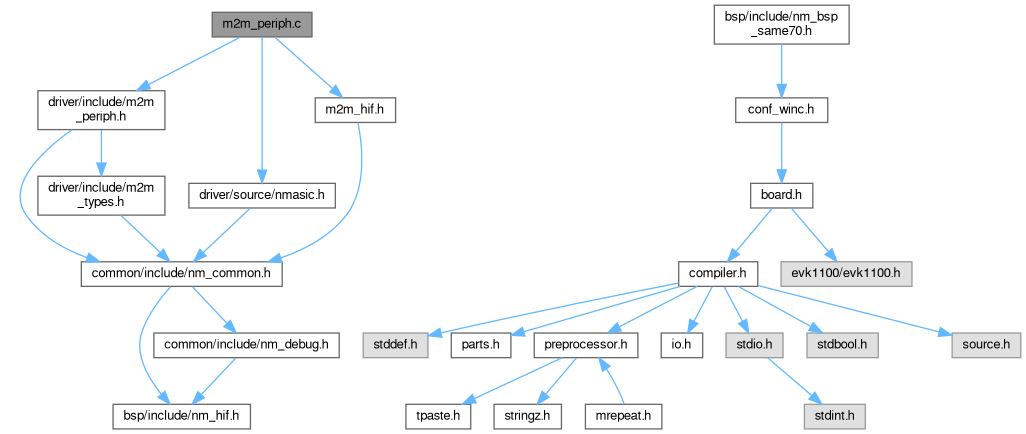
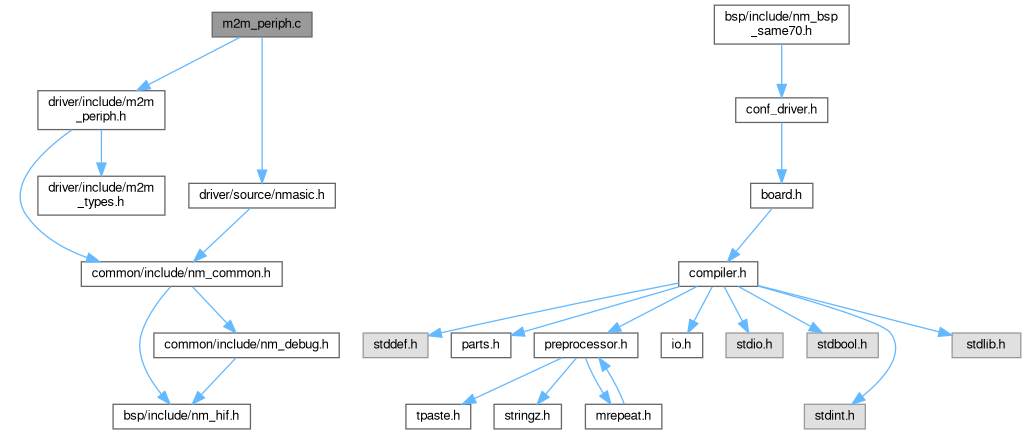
(355, 110) -> none
(782, 110) -> (782, 110)
(141, 234) -> none
(847, 274) -> none
(986, 345) -> (986, 345)
none -> (594, 376)
(790, 377) -> (877, 325)
